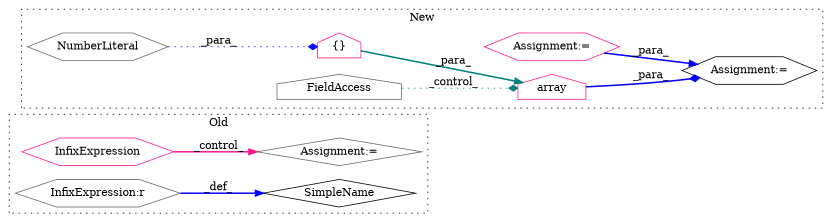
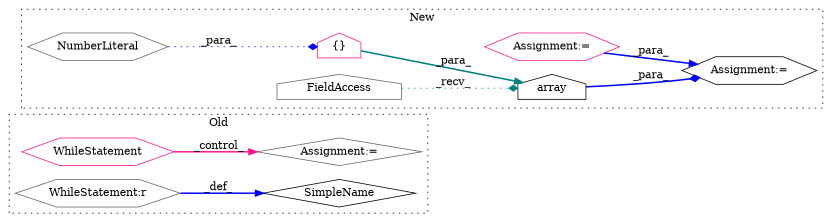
(453, 82) -> (453, 82)
(552, 88) -> (552, 88)
(98, 152) -> (98, 152)
(98, 193) -> (98, 193)
